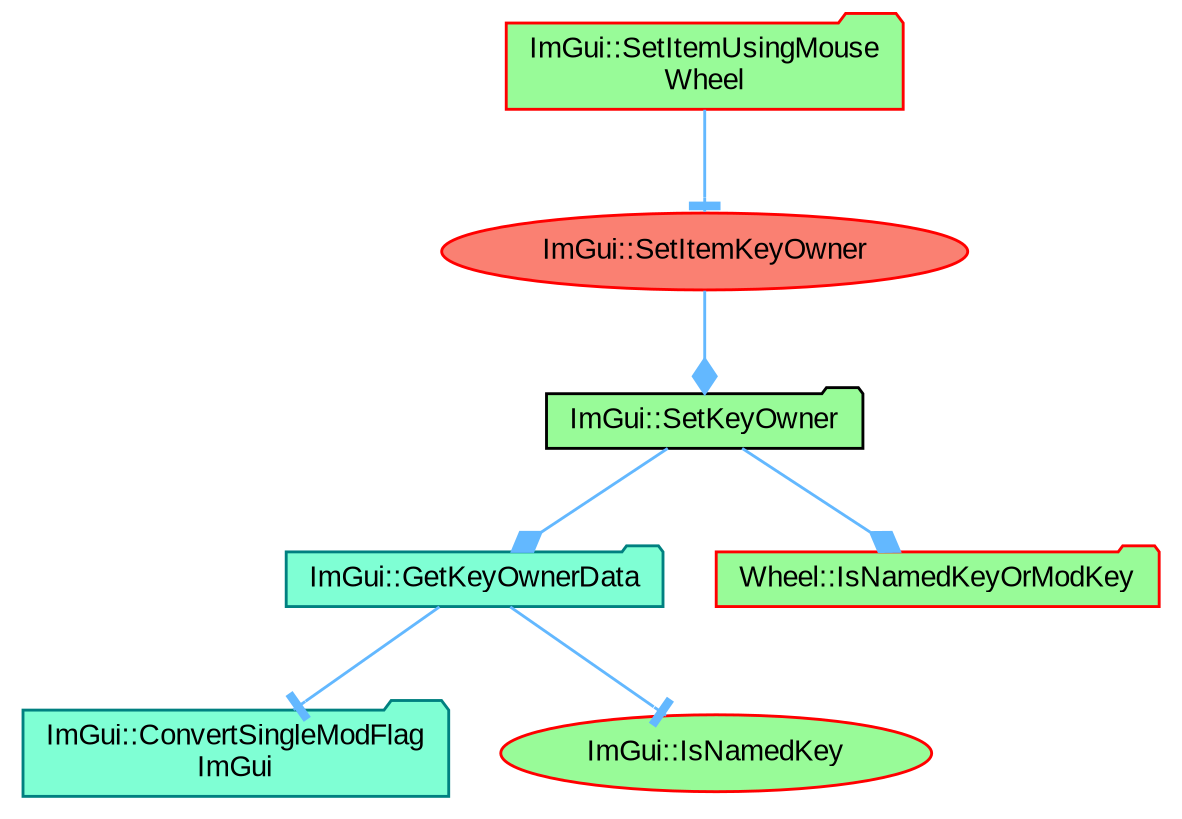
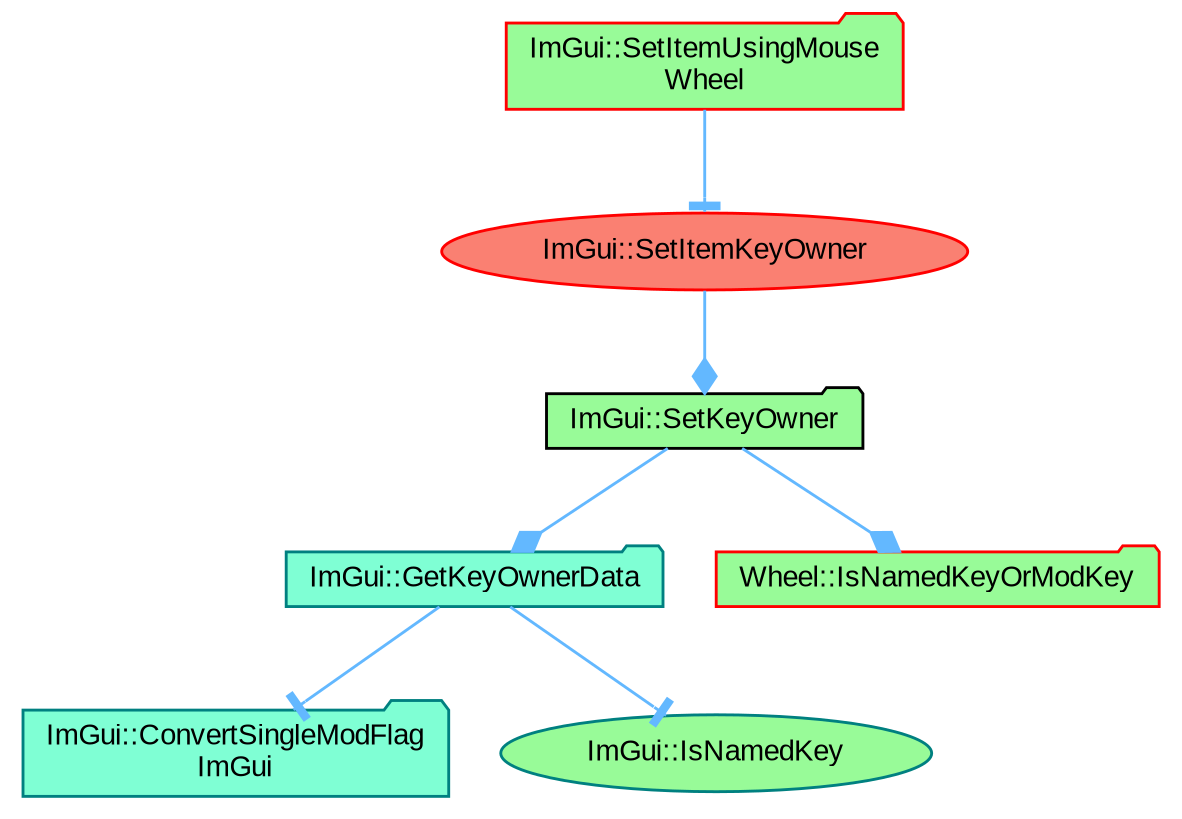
(716, 753) -> (716, 753)
